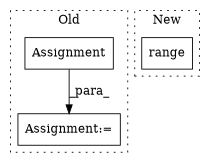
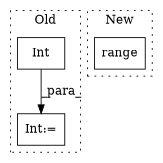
(69, 53) -> (41, 53)
(69, 130) -> (41, 130)
